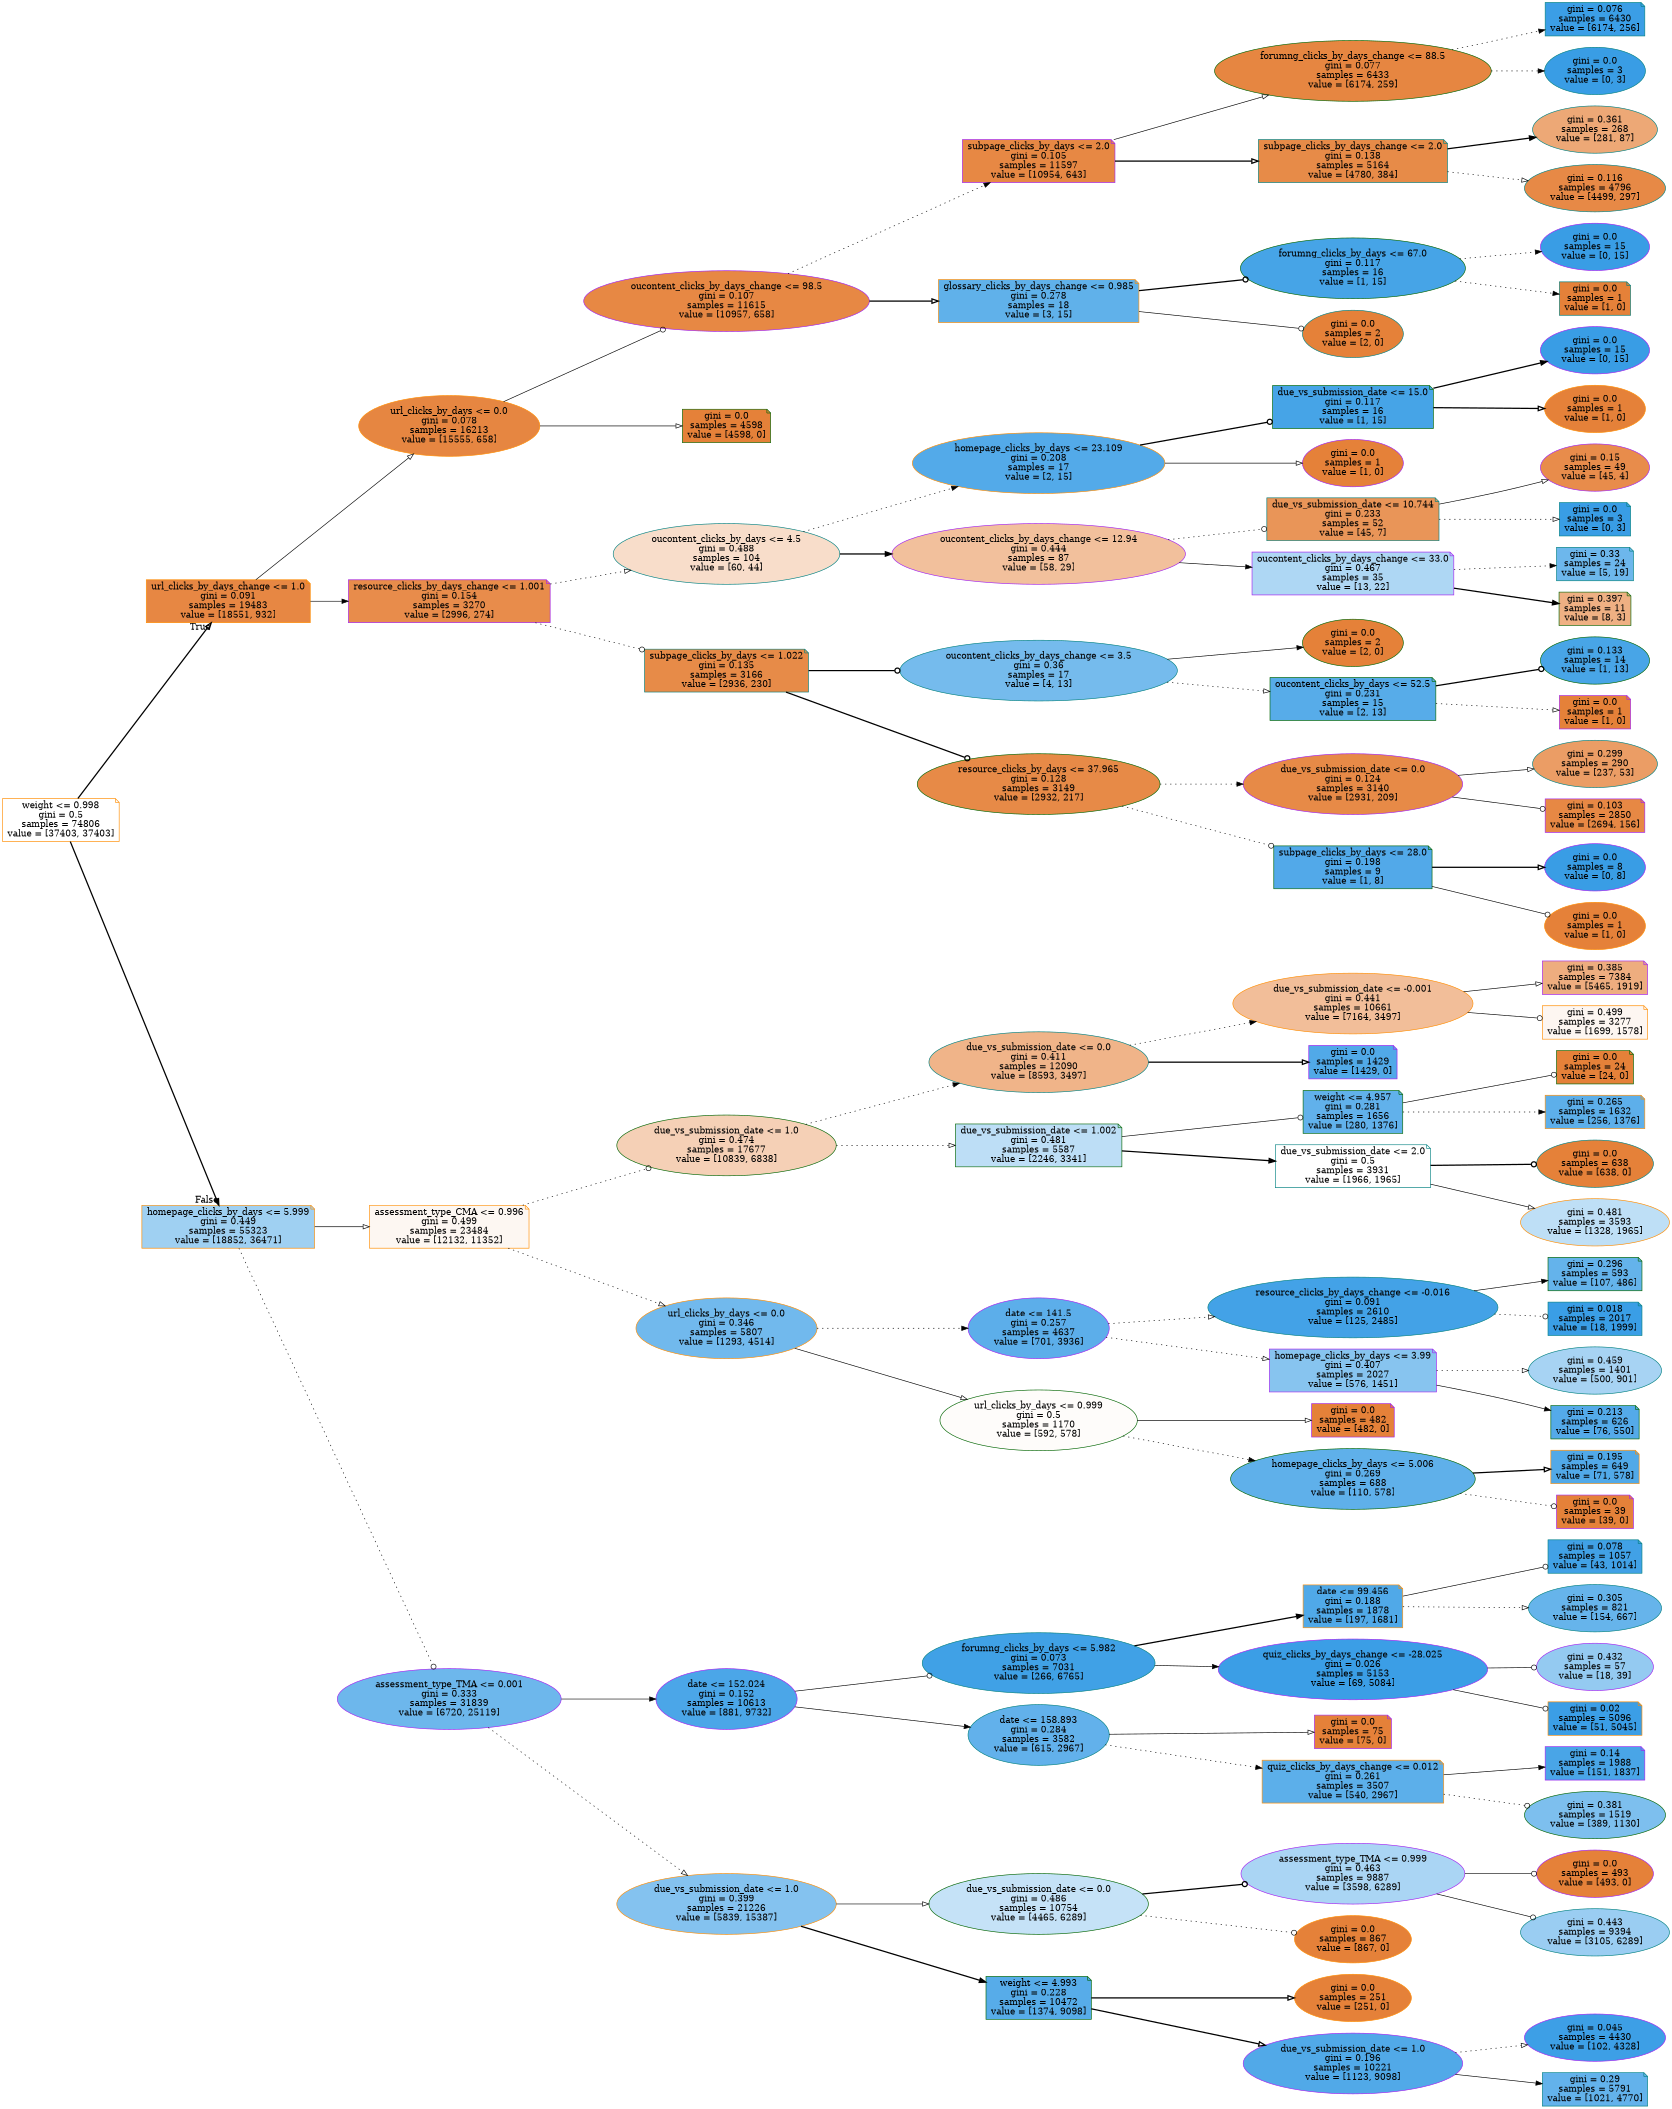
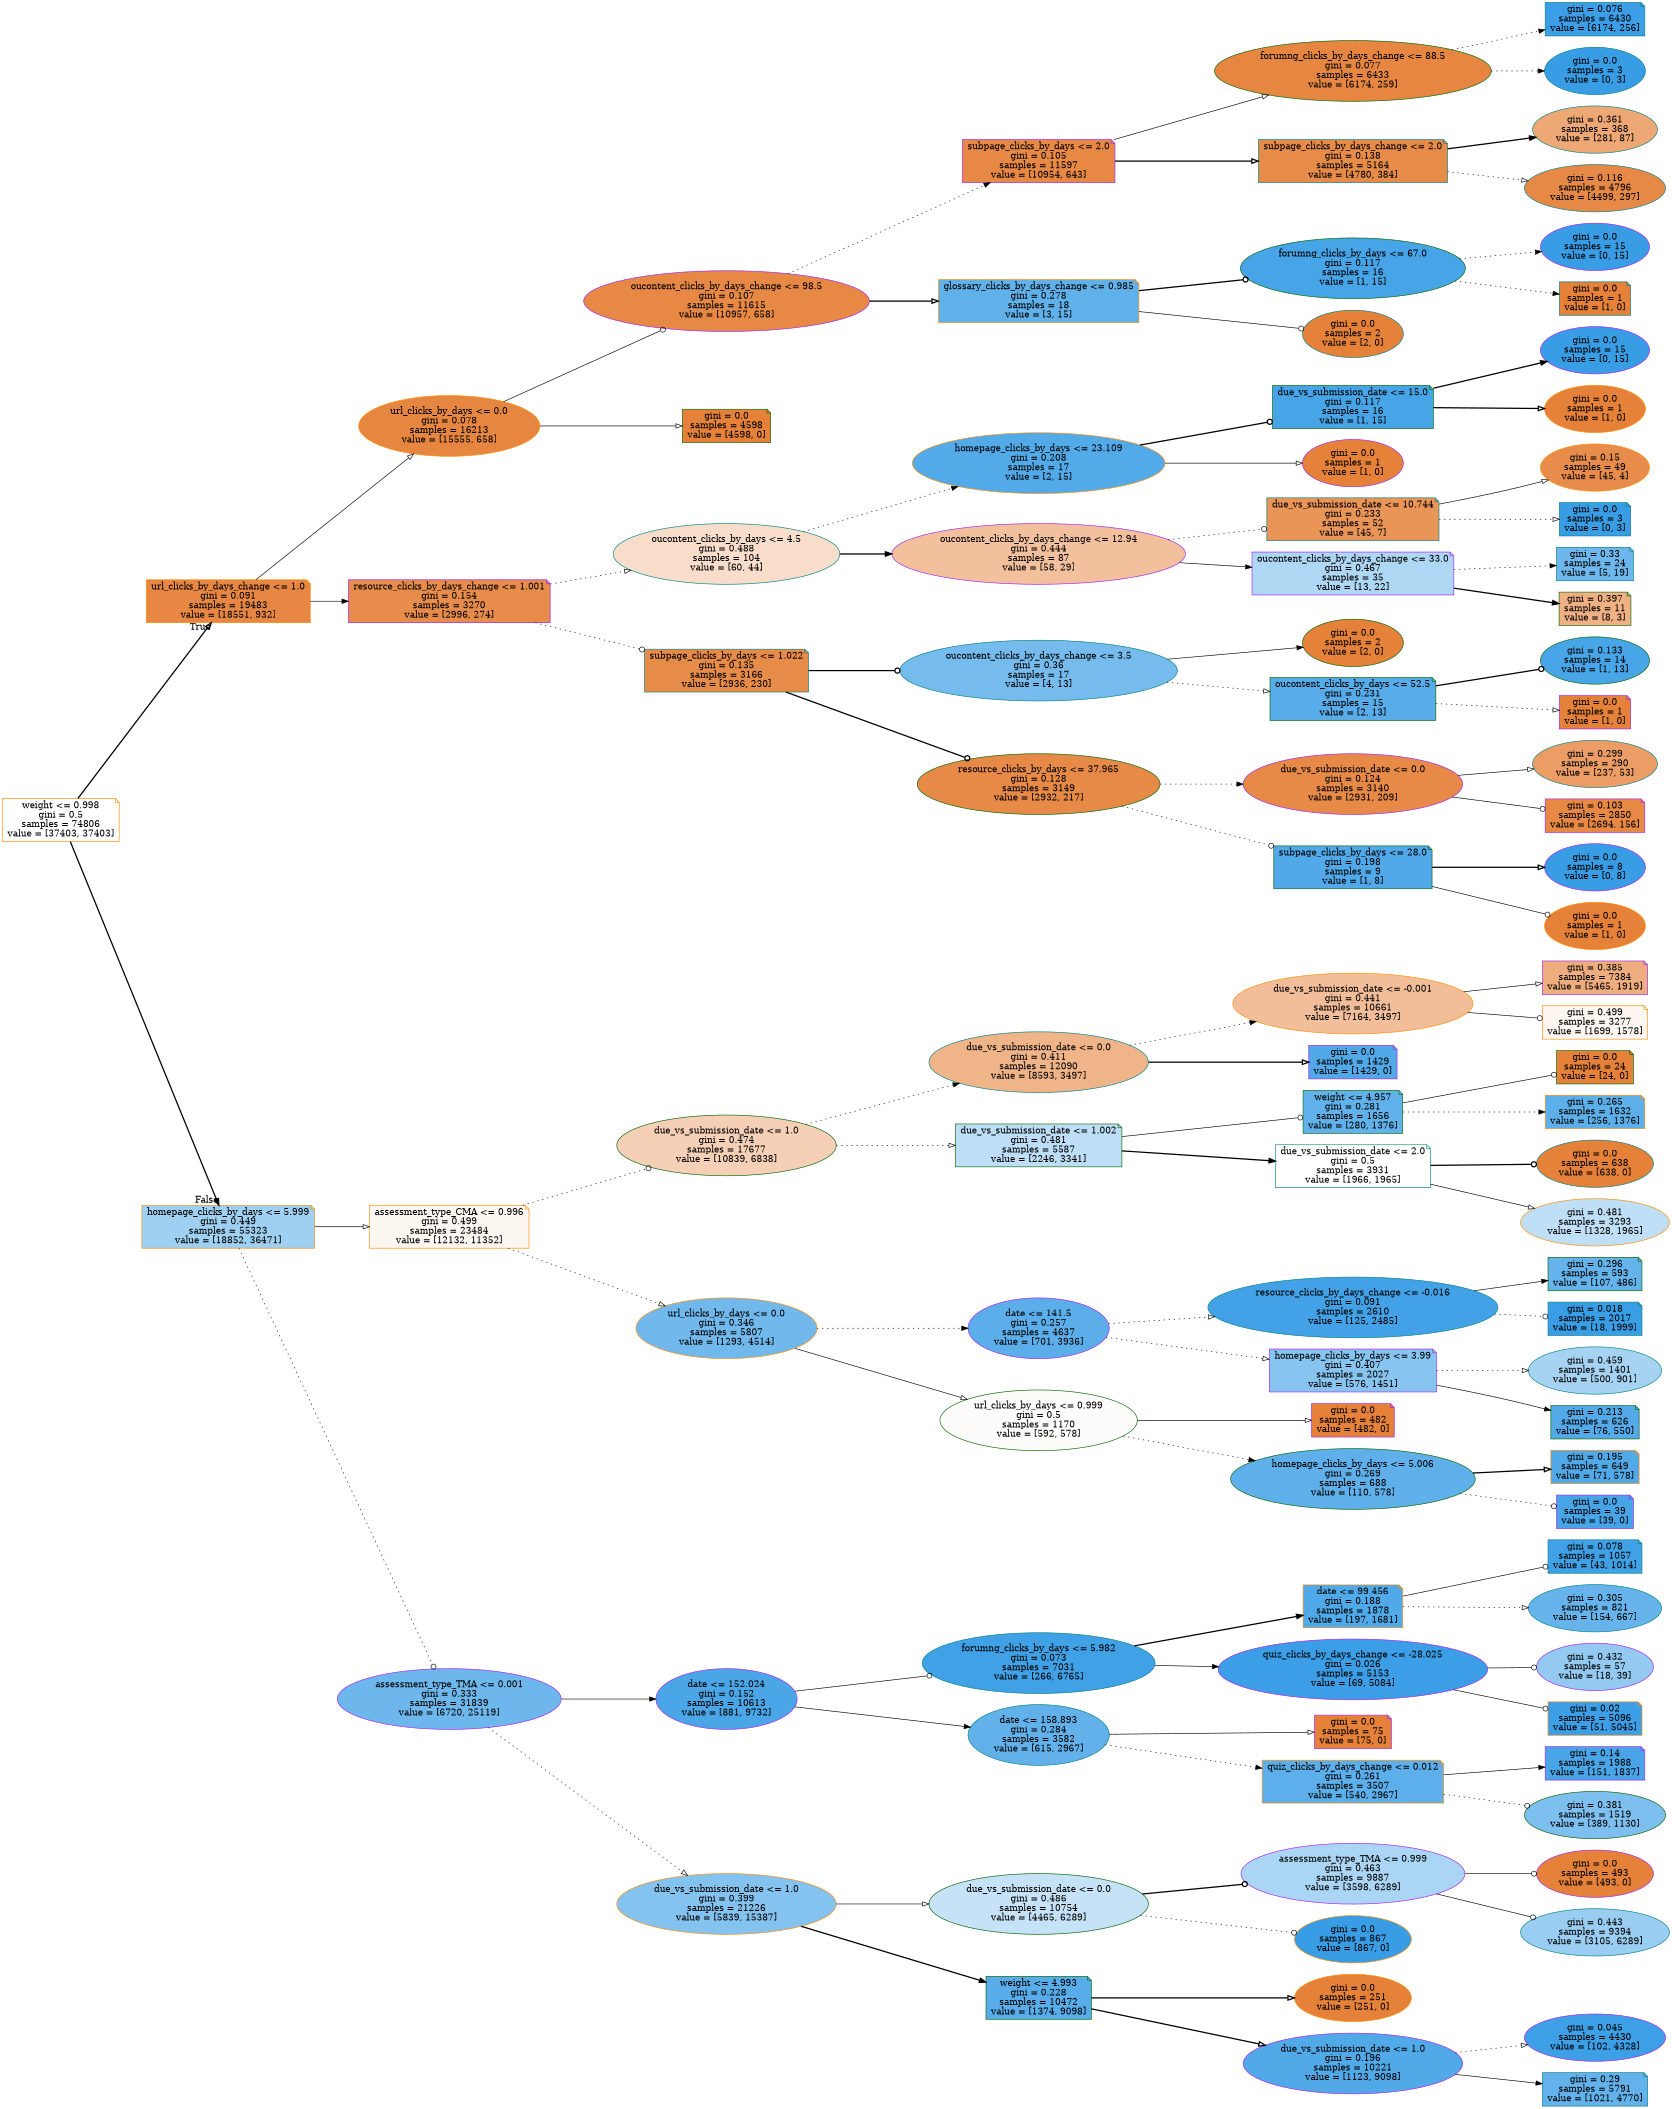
(1595, 130) -> (1595, 130)
(1595, 468) -> (1595, 468)
(1595, 1222) -> (1595, 1222)
(1595, 1512) -> (1595, 1512)
(1353, 1939) -> (1353, 1939)
